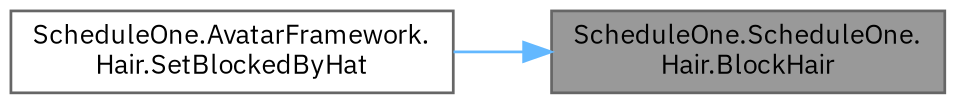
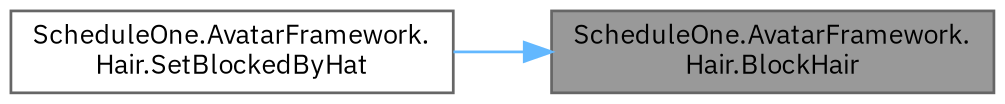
(748, 52) -> (773, 52)
